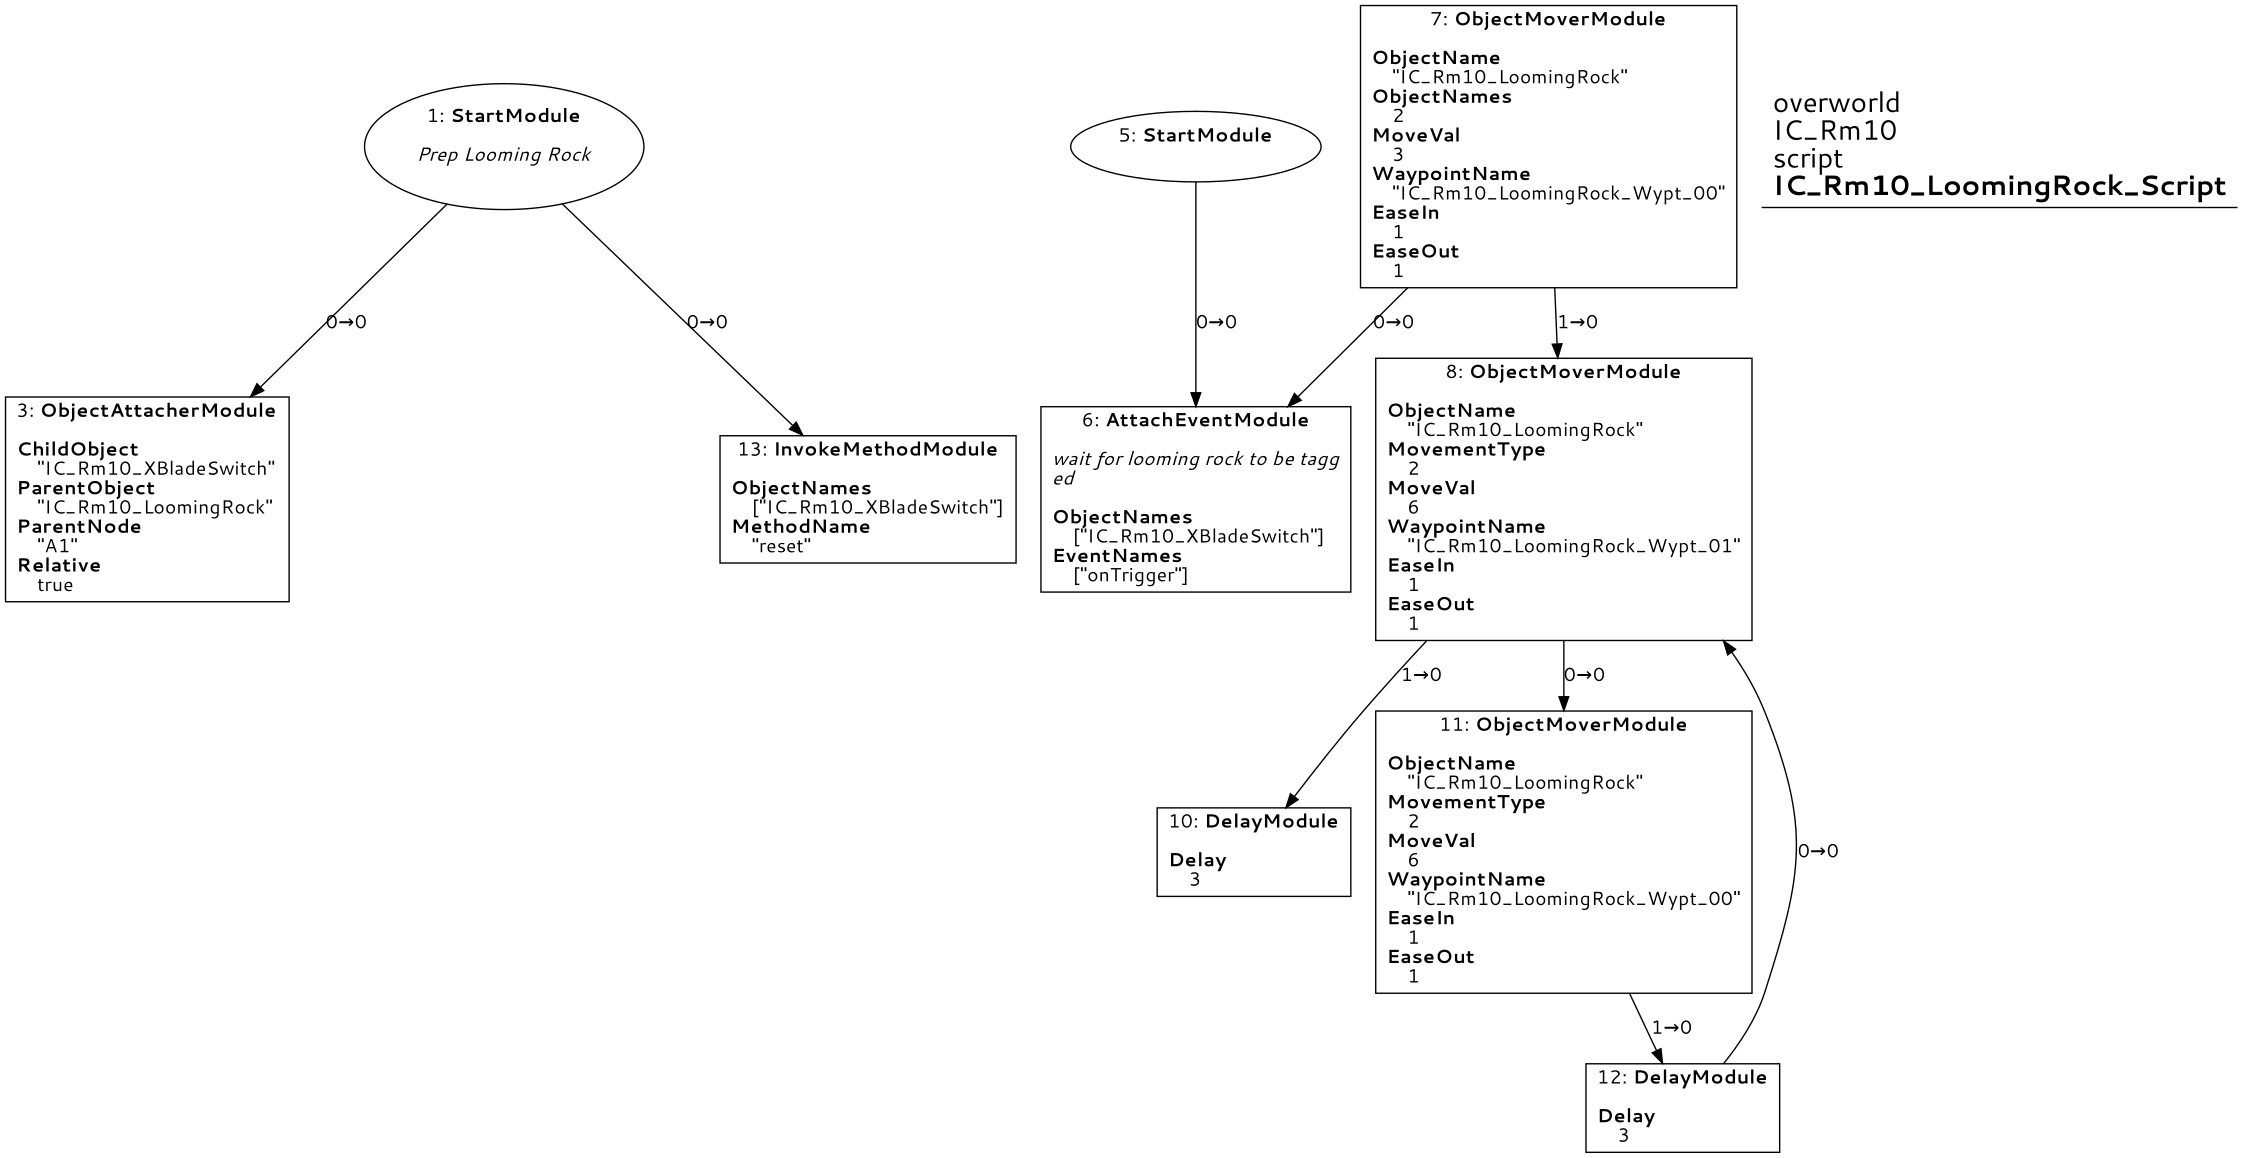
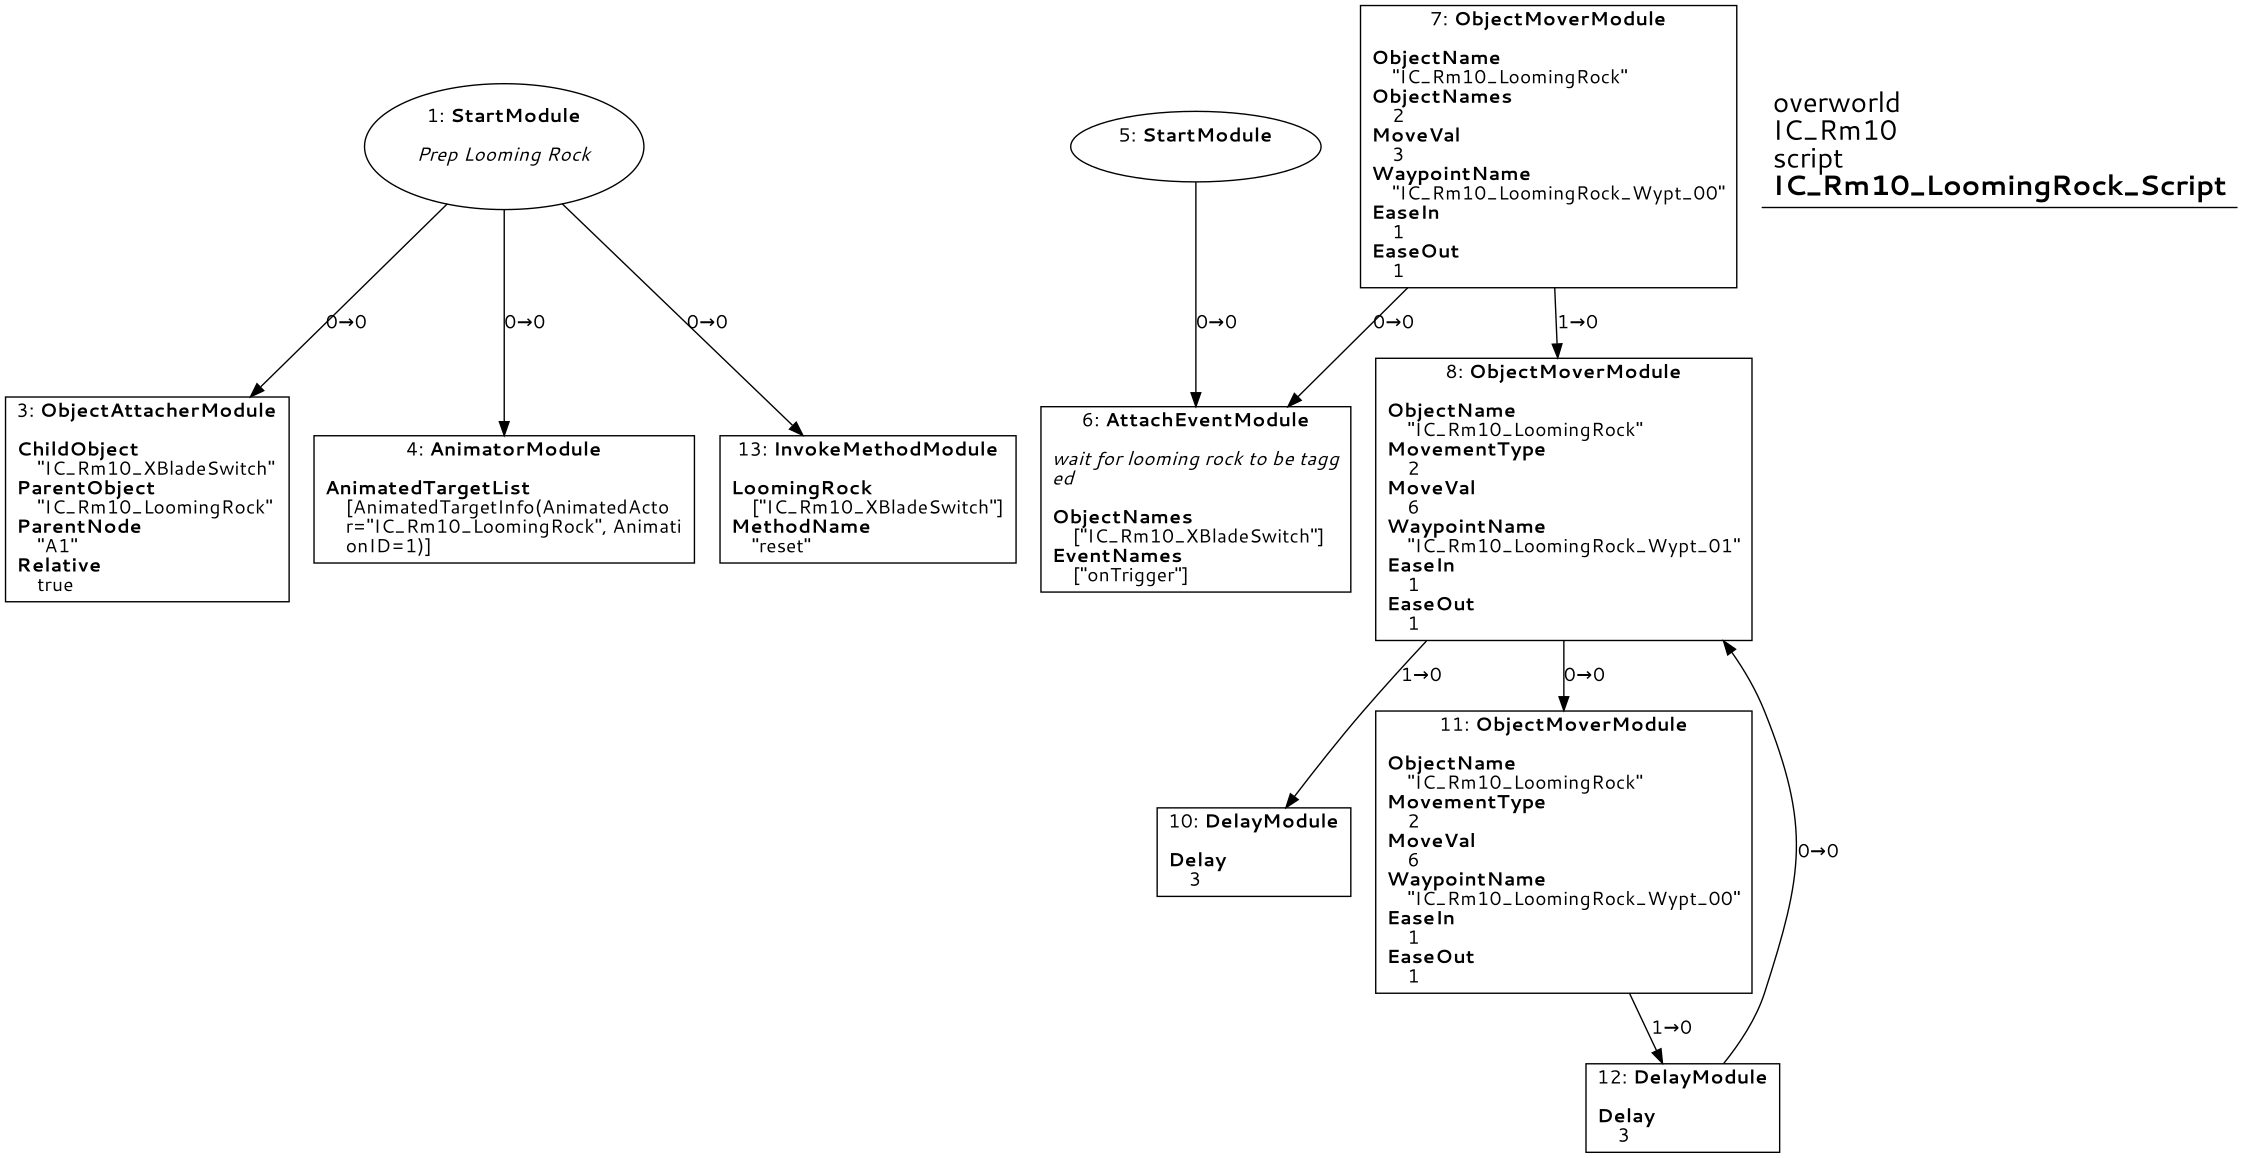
(802, 488) -> (802, 488)
none -> (504, 499)
